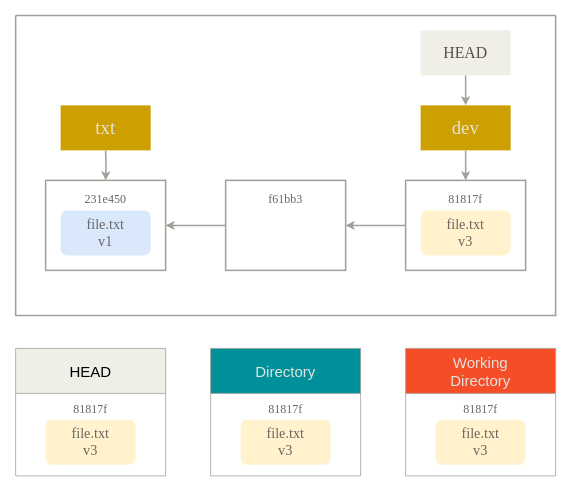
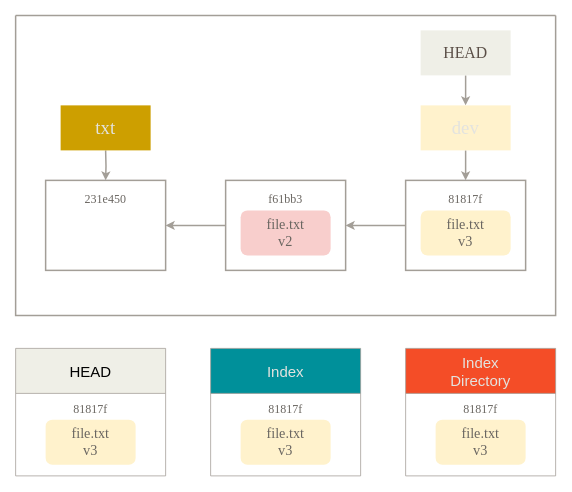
(465, 128) -> (465, 128)
(105, 233) -> none
none -> (285, 233)
(285, 371) -> (285, 371)
(480, 371) -> (480, 371)
